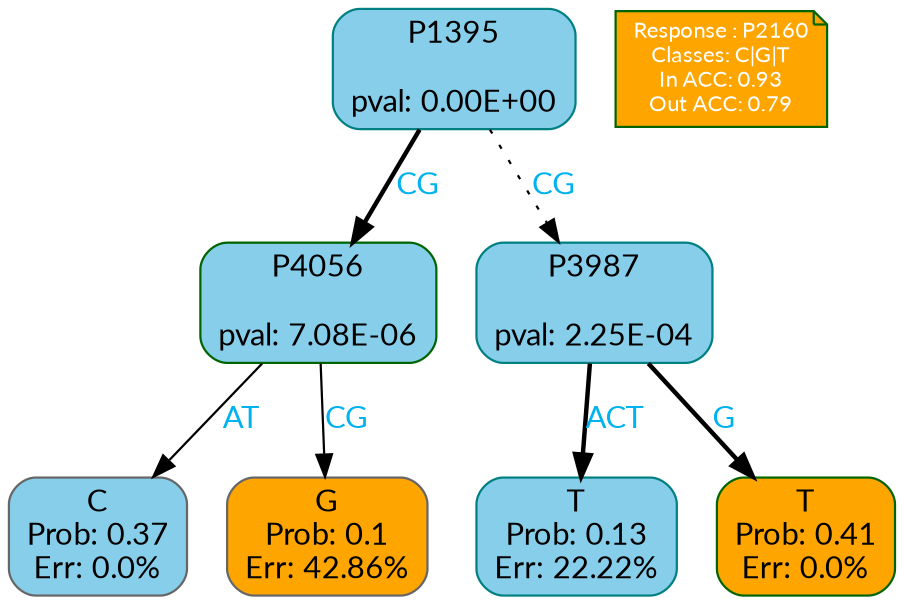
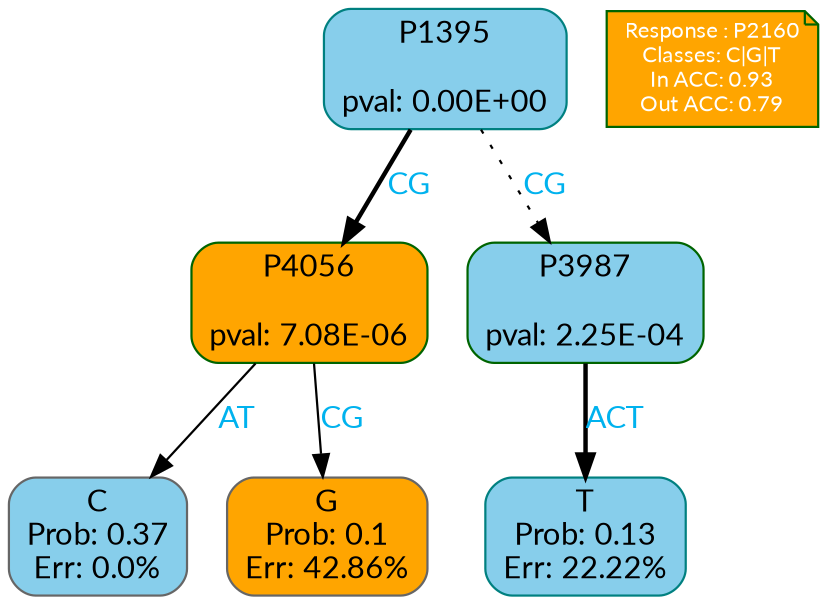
(318, 303) -> (309, 303)
(594, 303) -> (586, 303)
(806, 537) -> none
